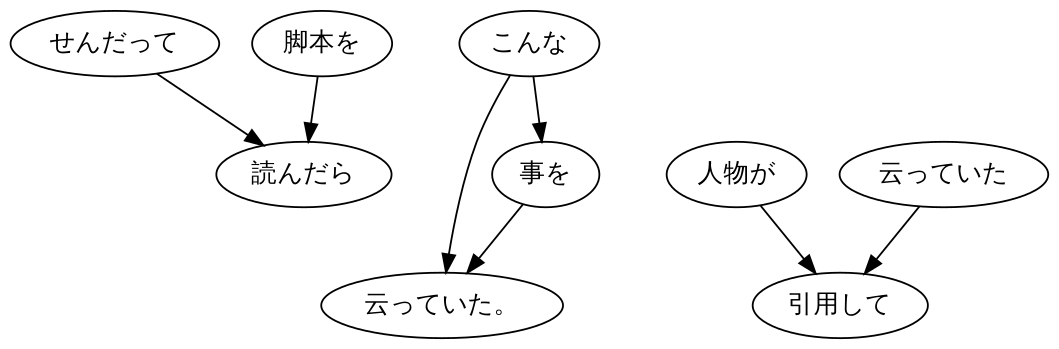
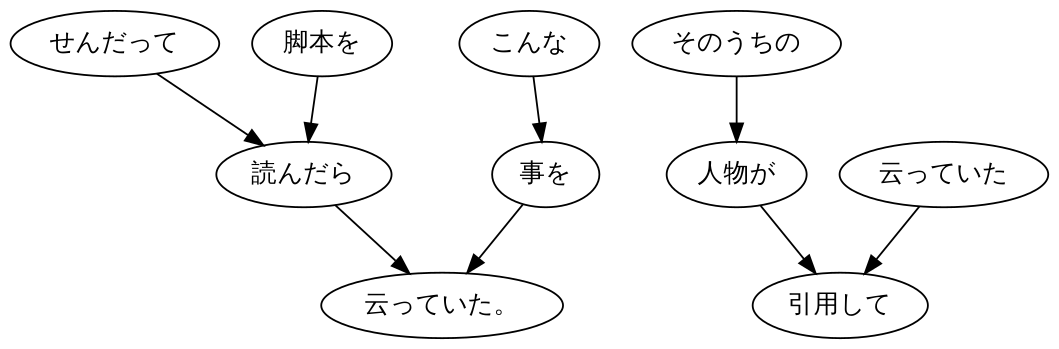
none -> (737, 44)
(470, 162) -> (365, 233)
